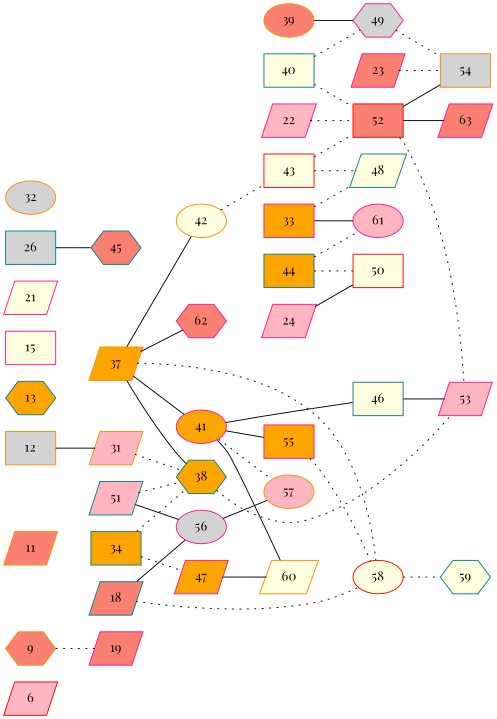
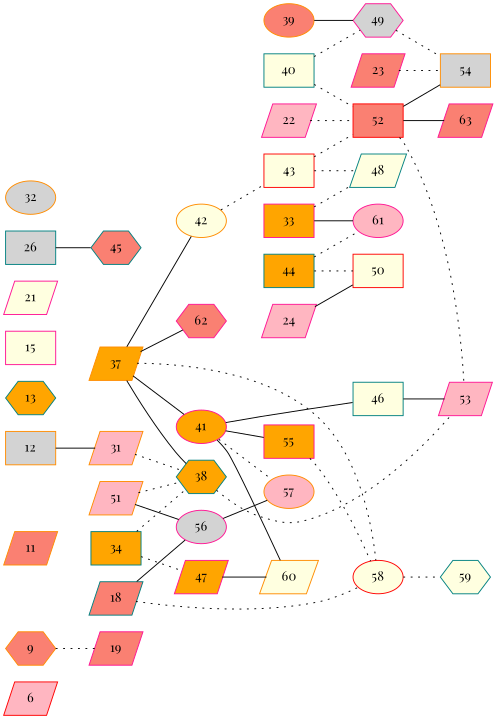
(116, 498) -> (116, 498)
